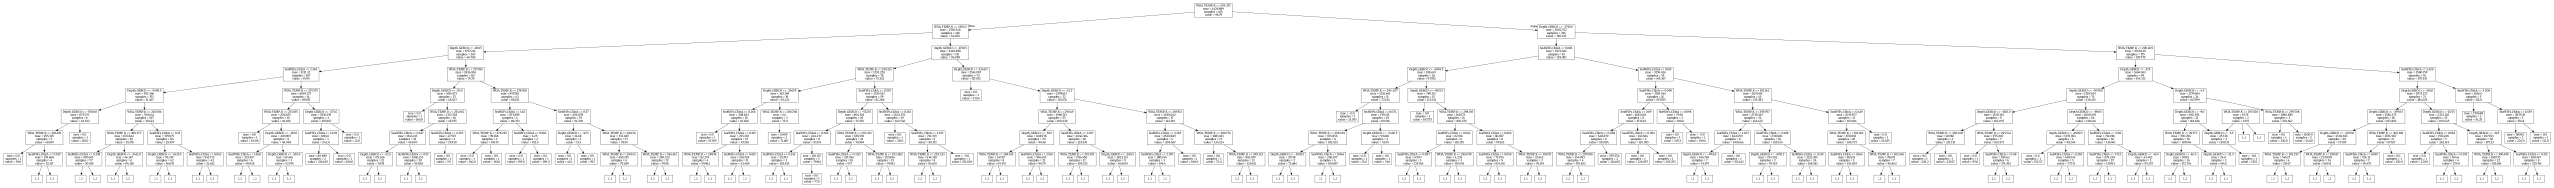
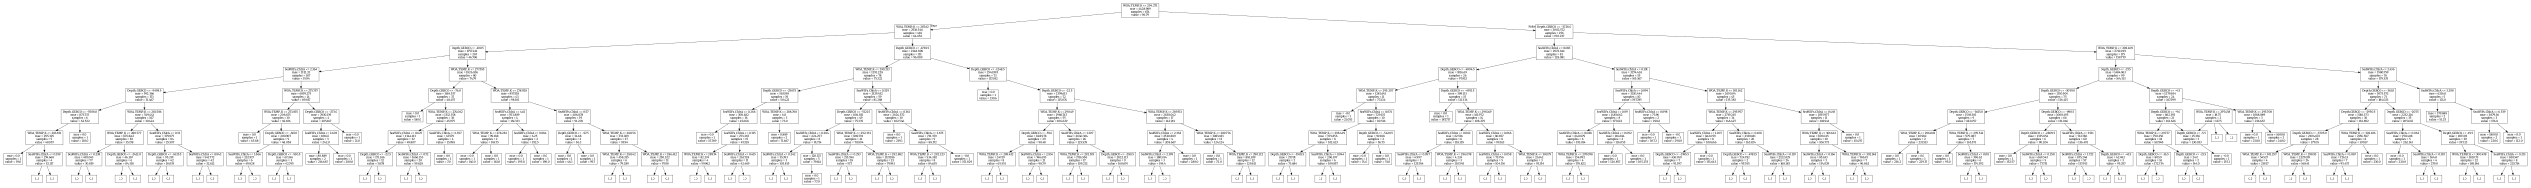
(573, 138) -> (573, 138)
(1610, 159) -> none
